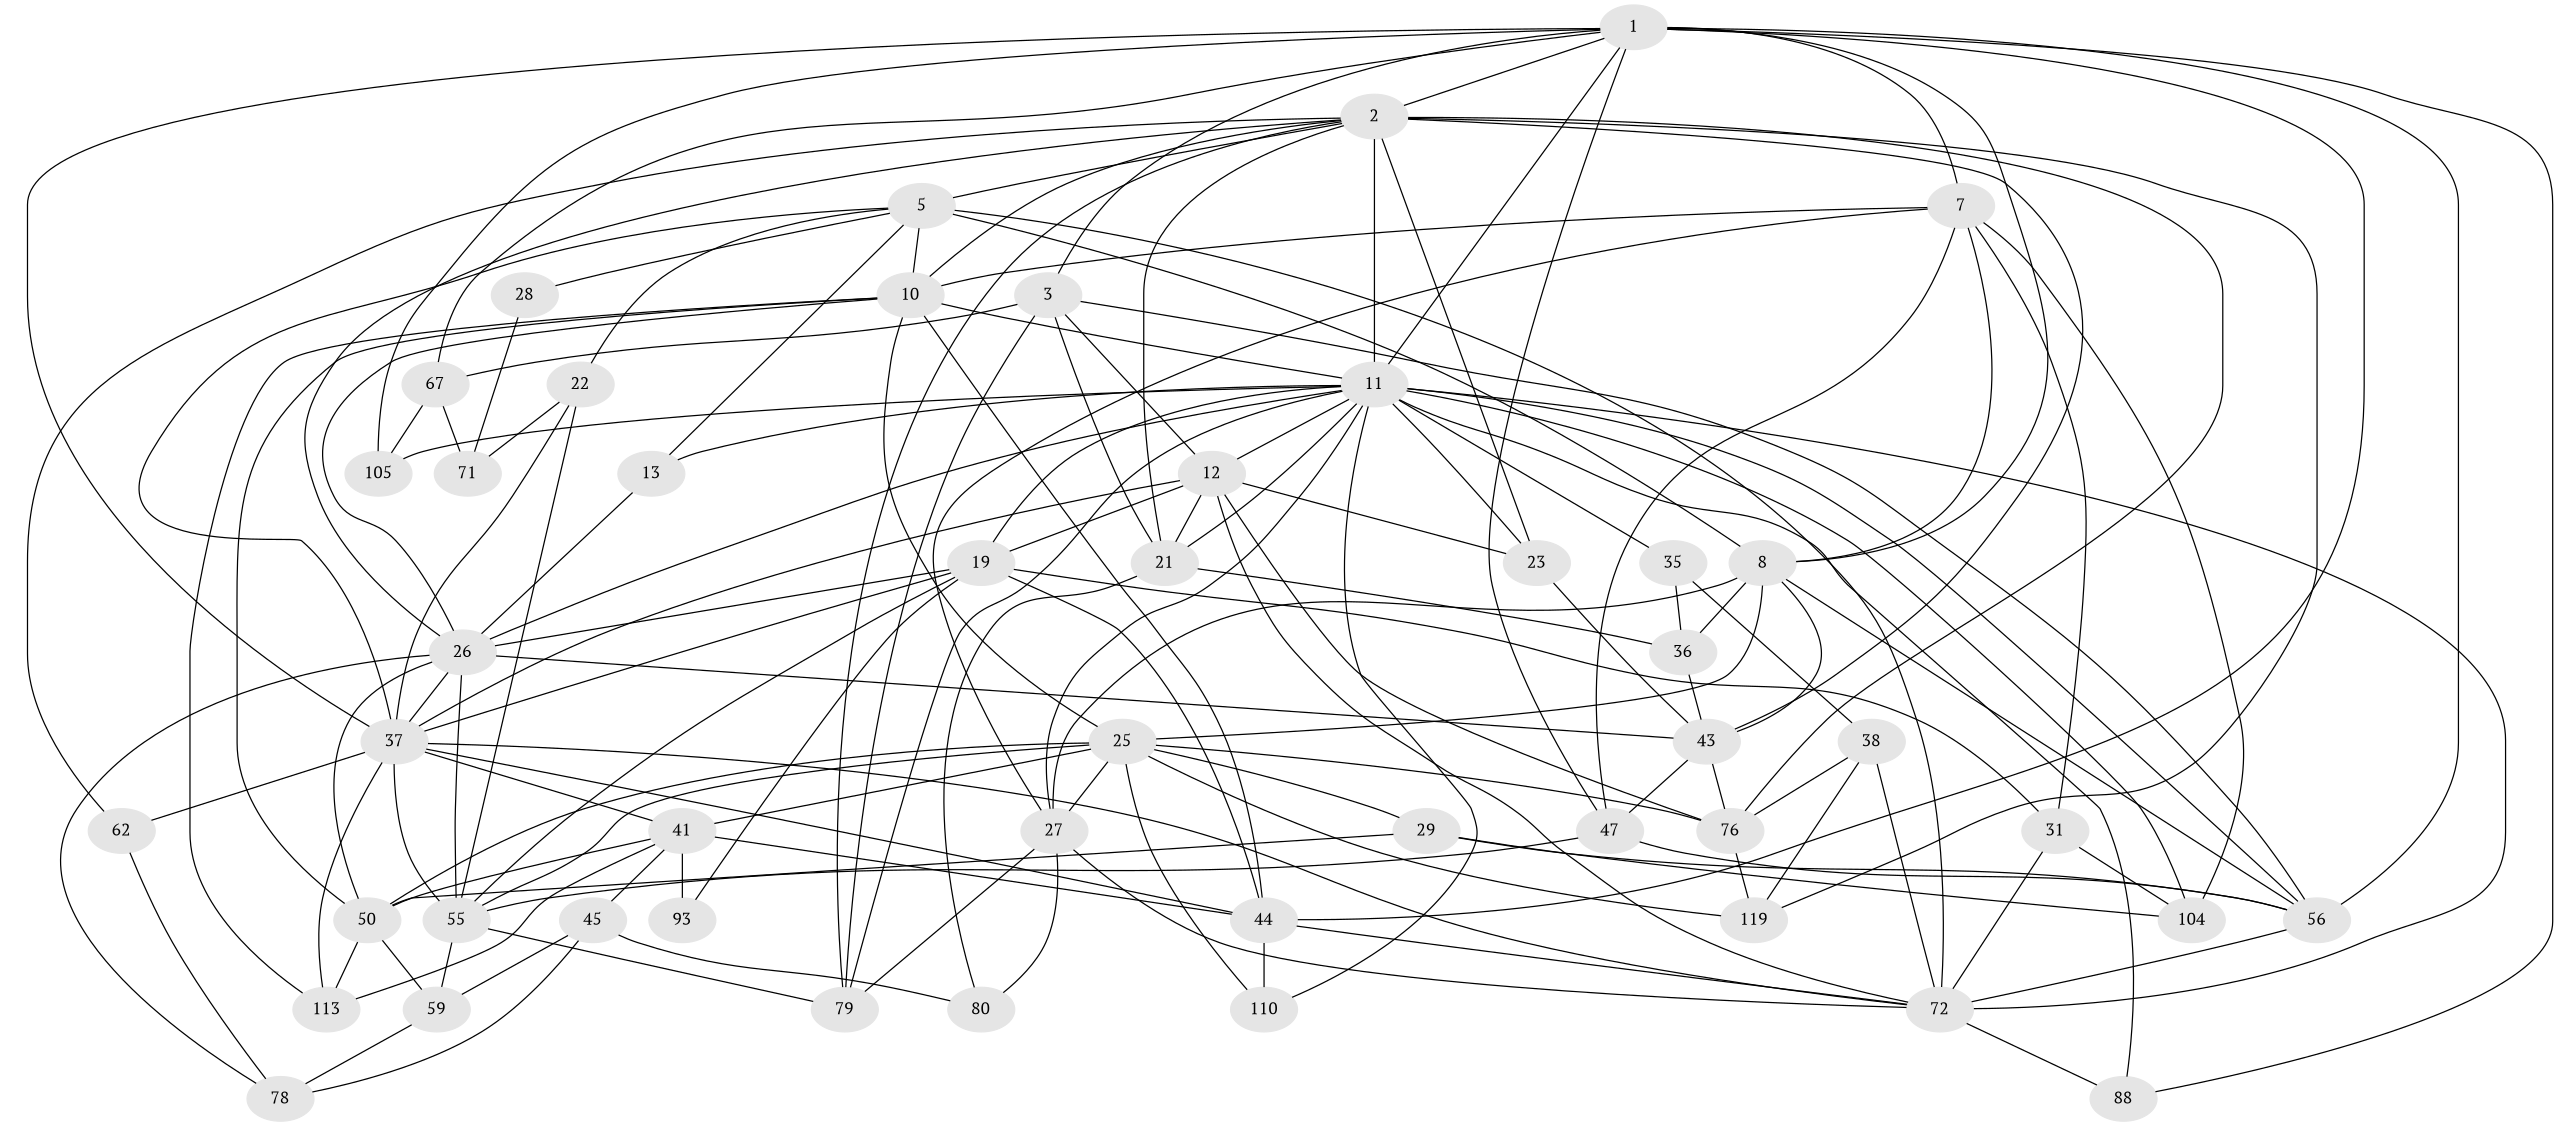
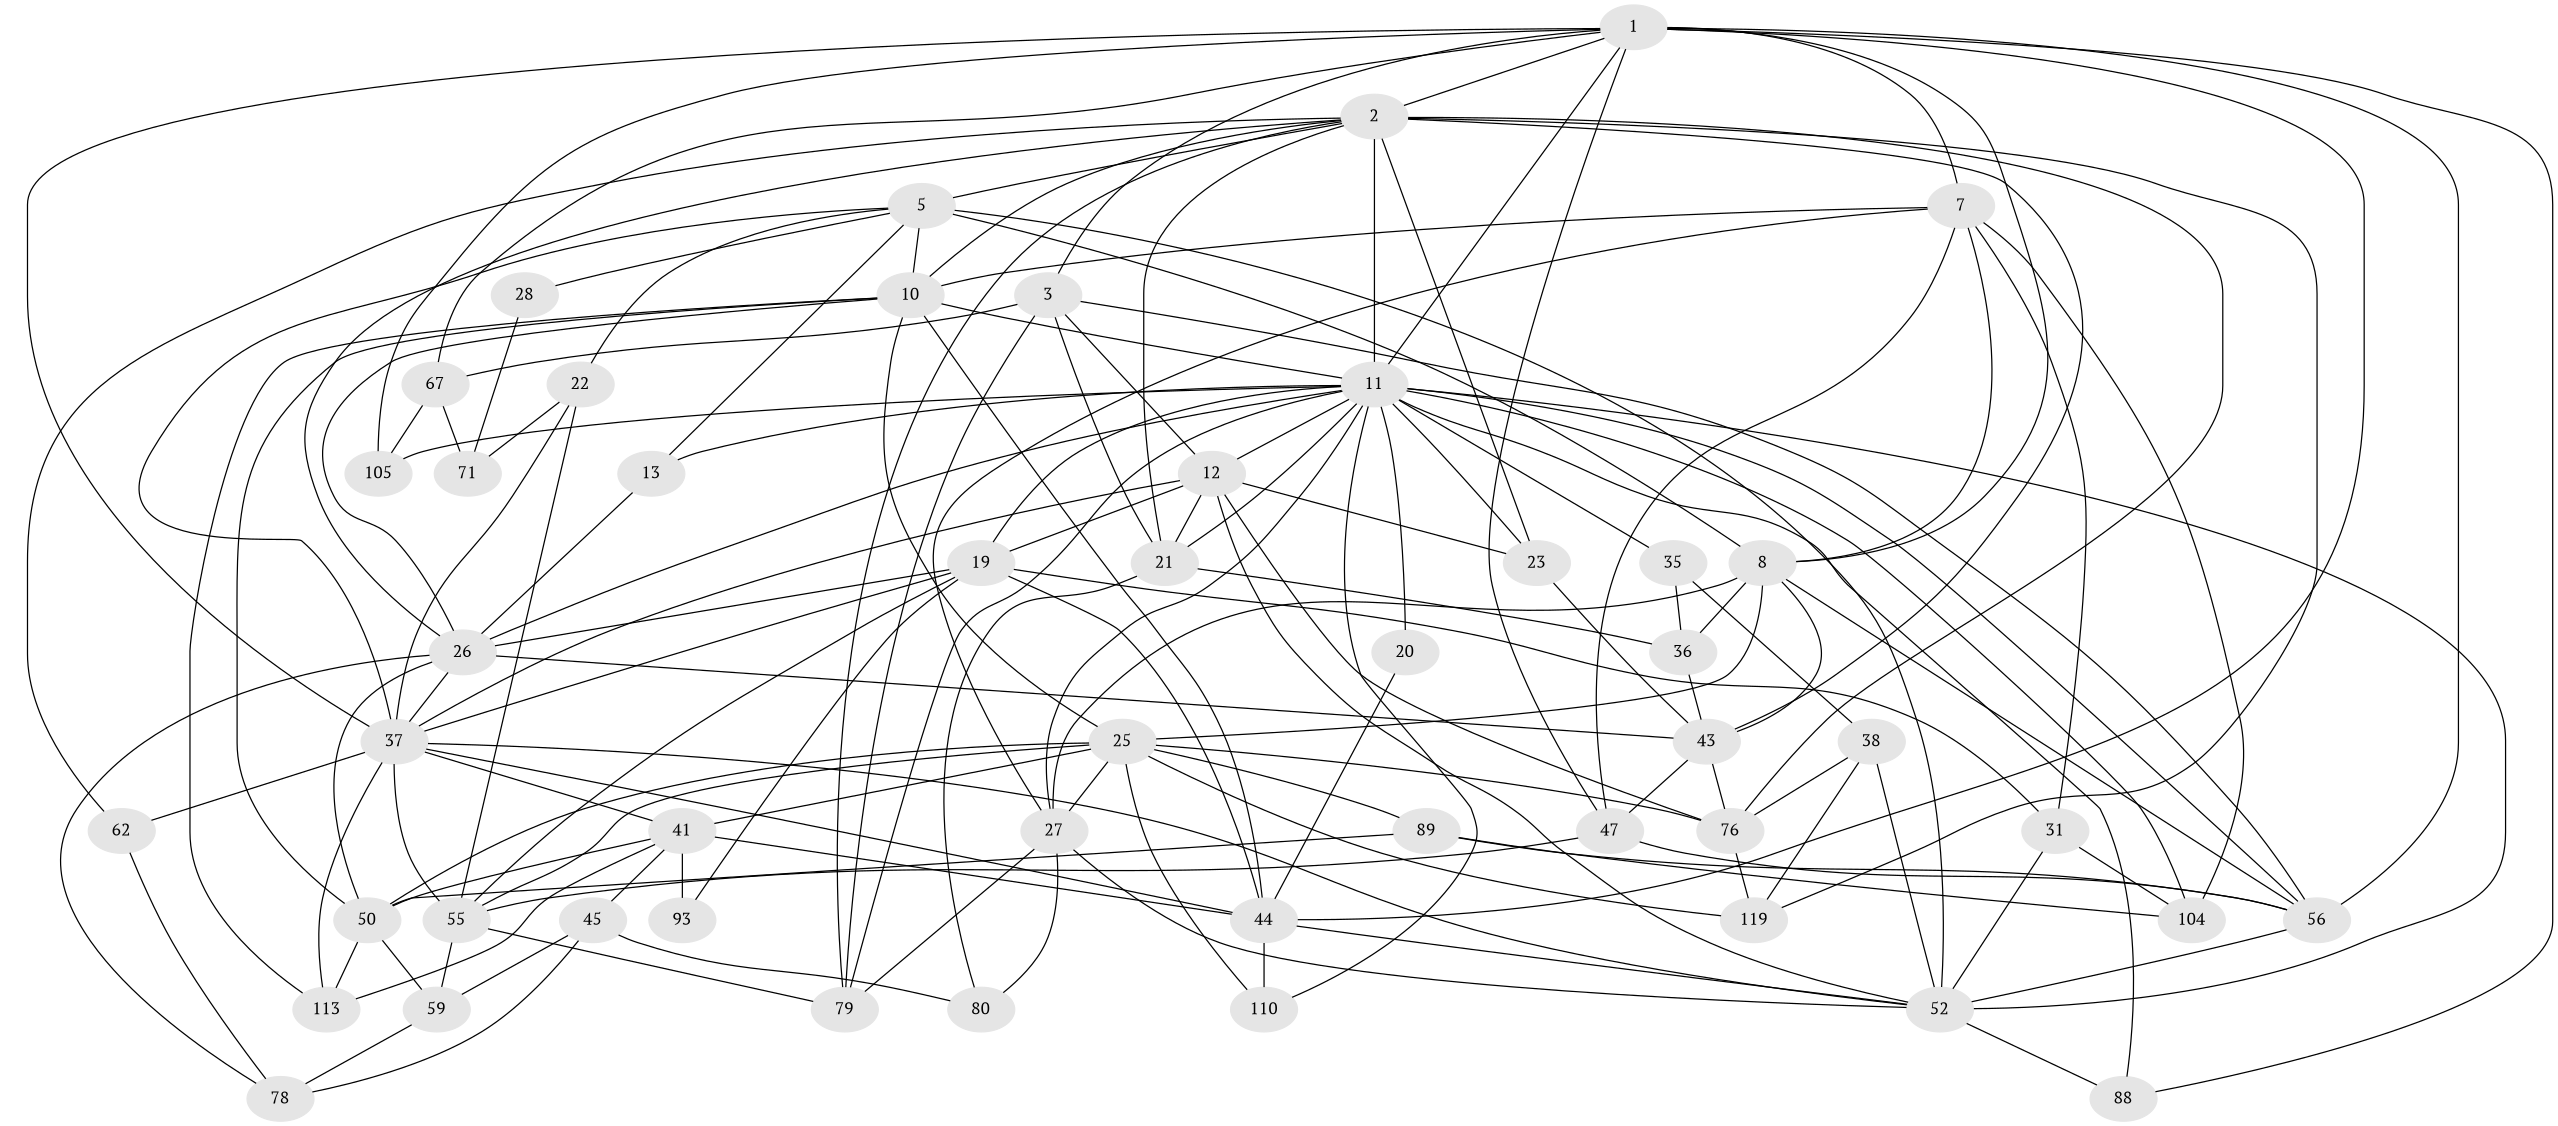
none -> (1405, 652)
(456, 786) -> none
(1427, 831) -> (1427, 831)
(1940, 1010) -> (1940, 1010)
